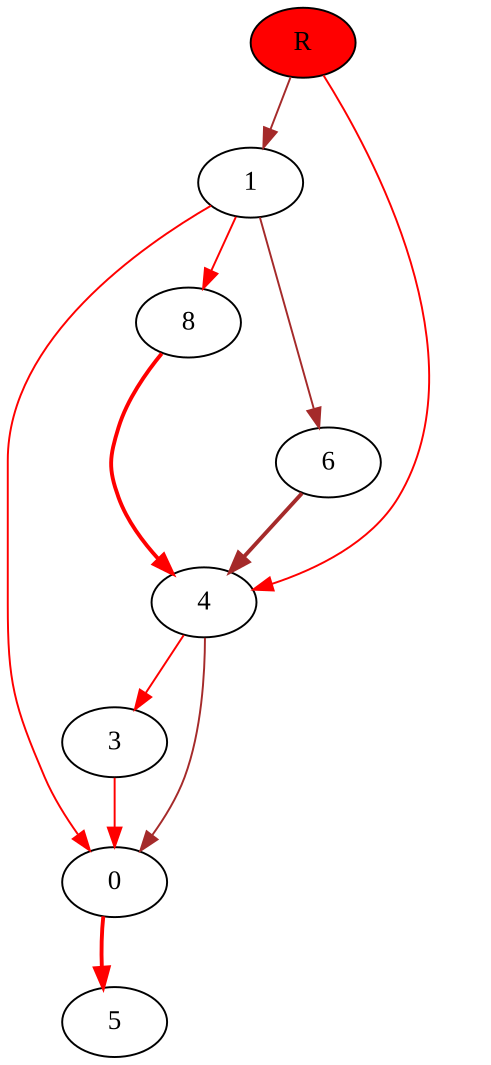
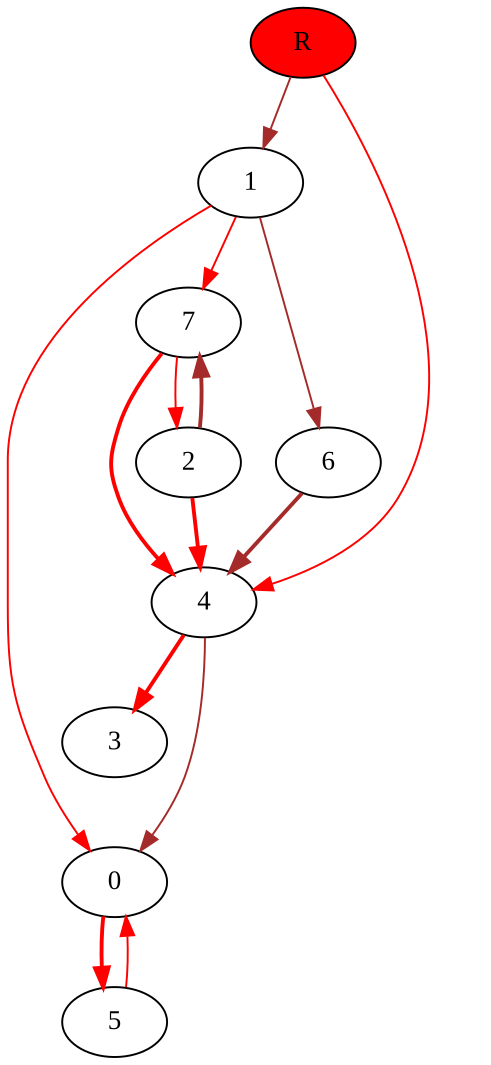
(188, 323) -> (188, 323)
none -> (188, 462)
(165, 664) -> (165, 664)
(115, 803) -> (128, 962)
